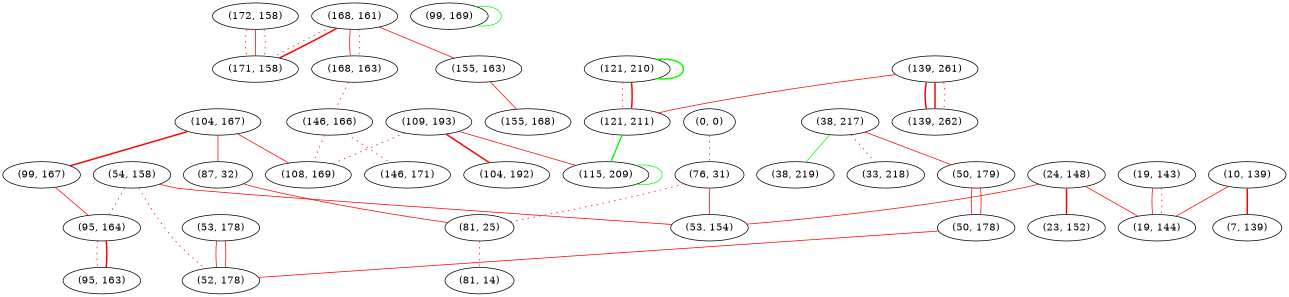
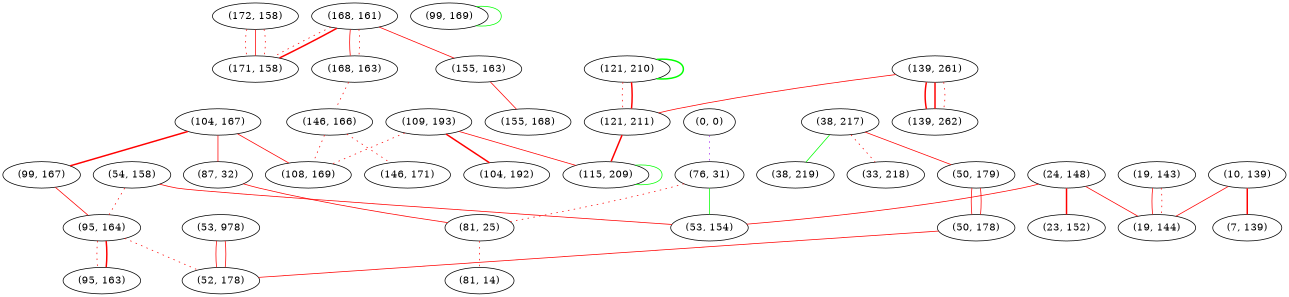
(617, 148) -> (617, 148)
(709, 201) -> (709, 201)
(221, 228) -> (221, 228)
(168, 232) -> (161, 254)
